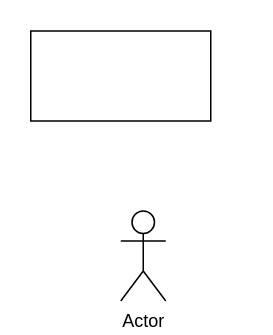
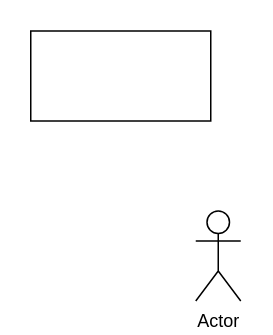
(143, 256) -> (218, 256)
